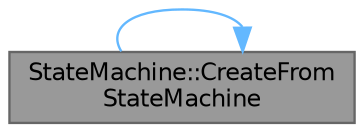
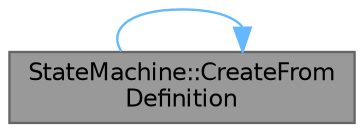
(182, 87) -> (182, 87)
